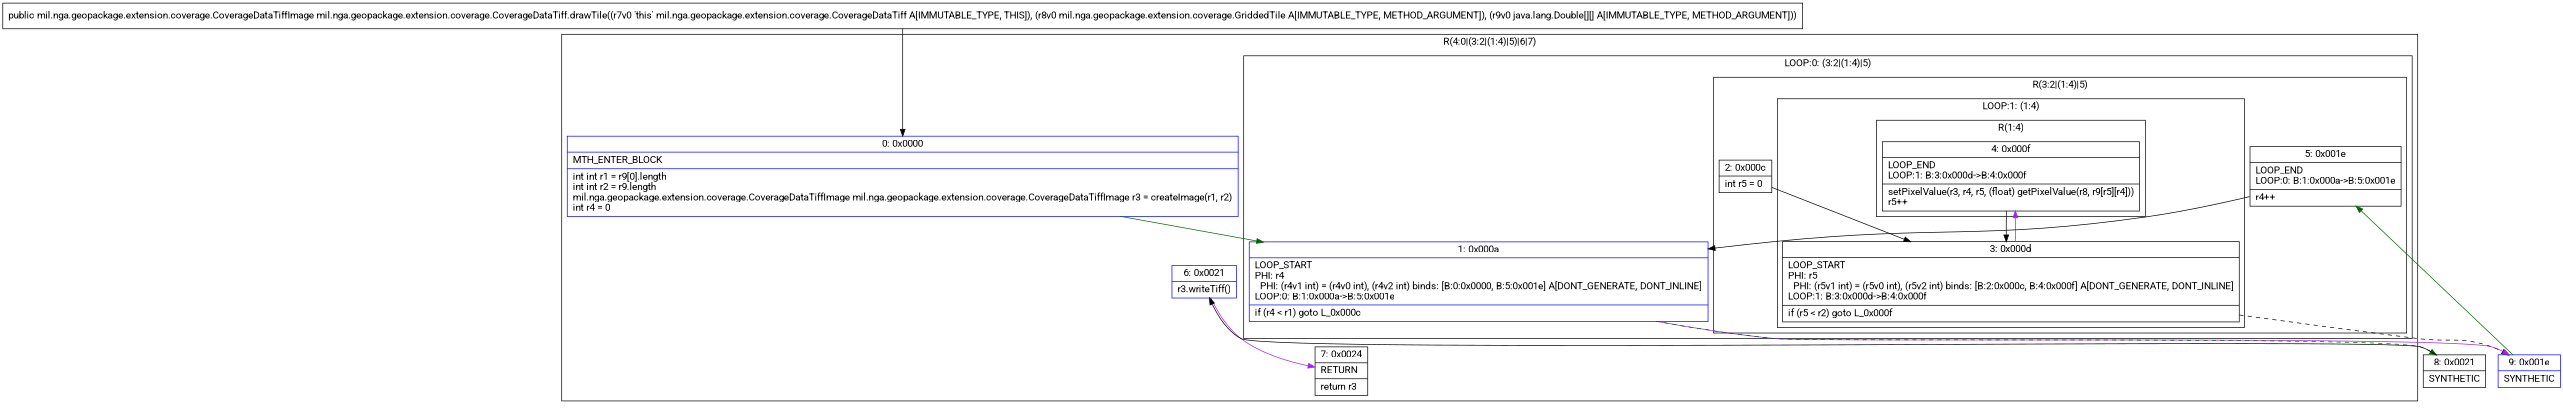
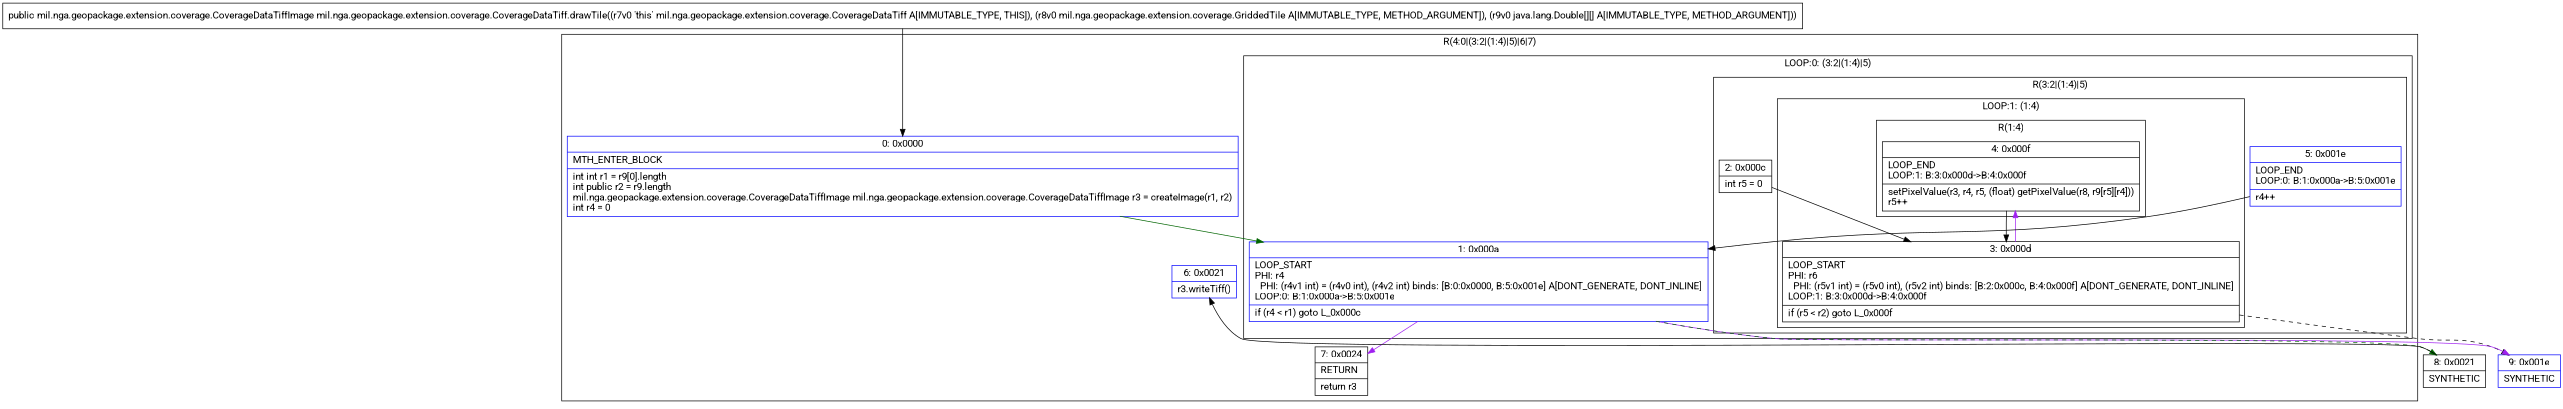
(2326, 176) -> (2326, 176)
(615, 187) -> (622, 187)
(1804, 276) -> (1804, 276)
(2437, 283) -> none
(1250, 345) -> (1398, 334)
